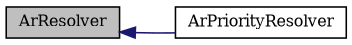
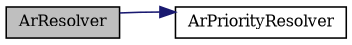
(156, 33) -> (140, 12)
